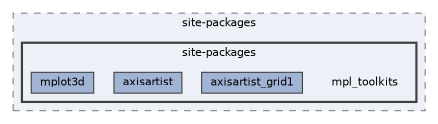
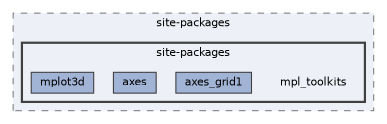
(148, 83) -> (135, 83)
(252, 83) -> (214, 83)
